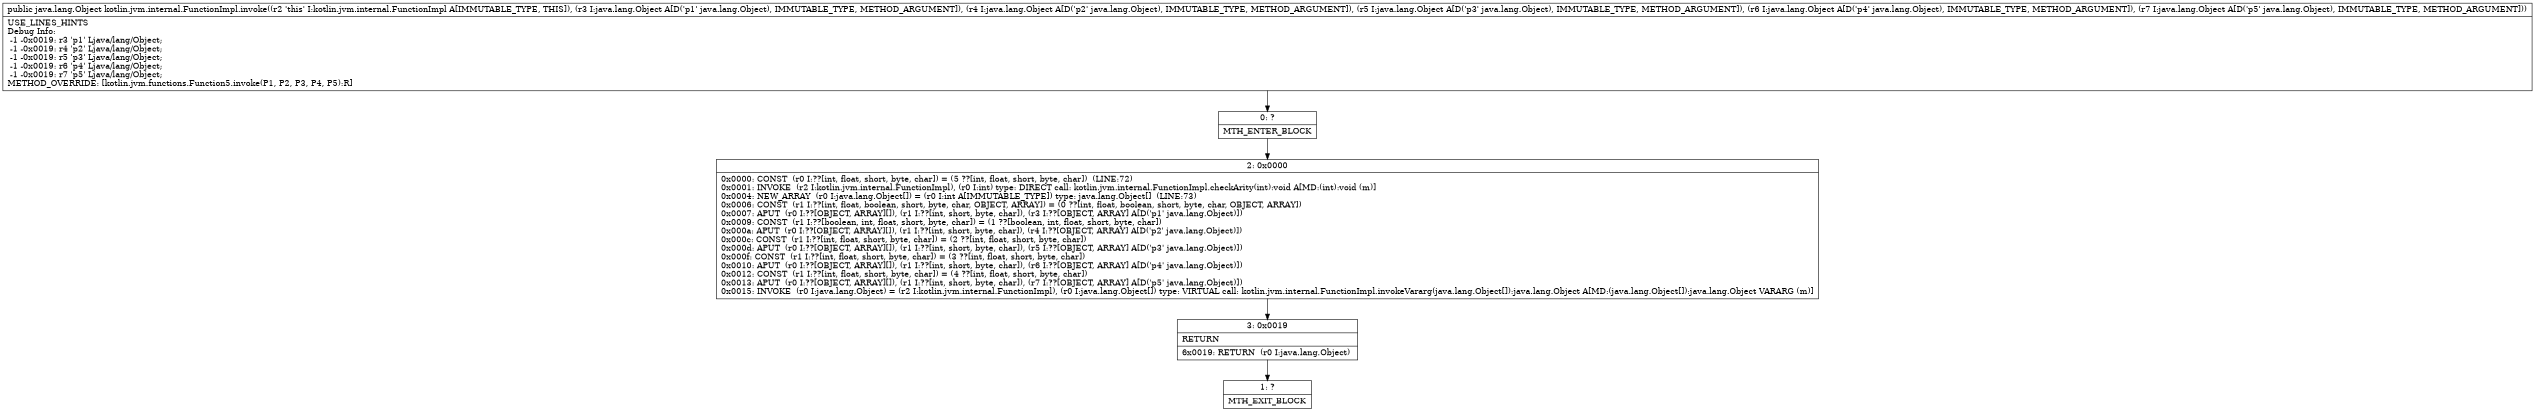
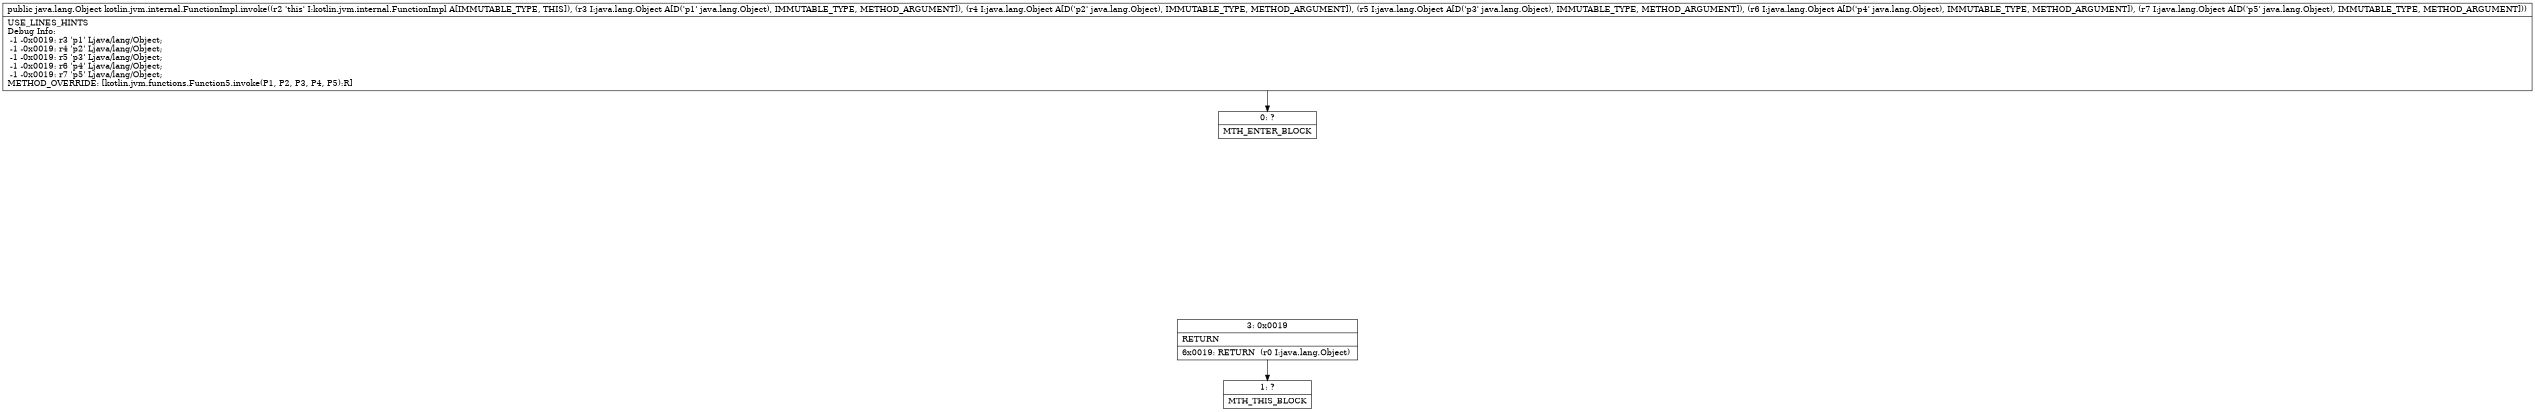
(1267, 229) -> none
(1267, 401) -> (1267, 401)
